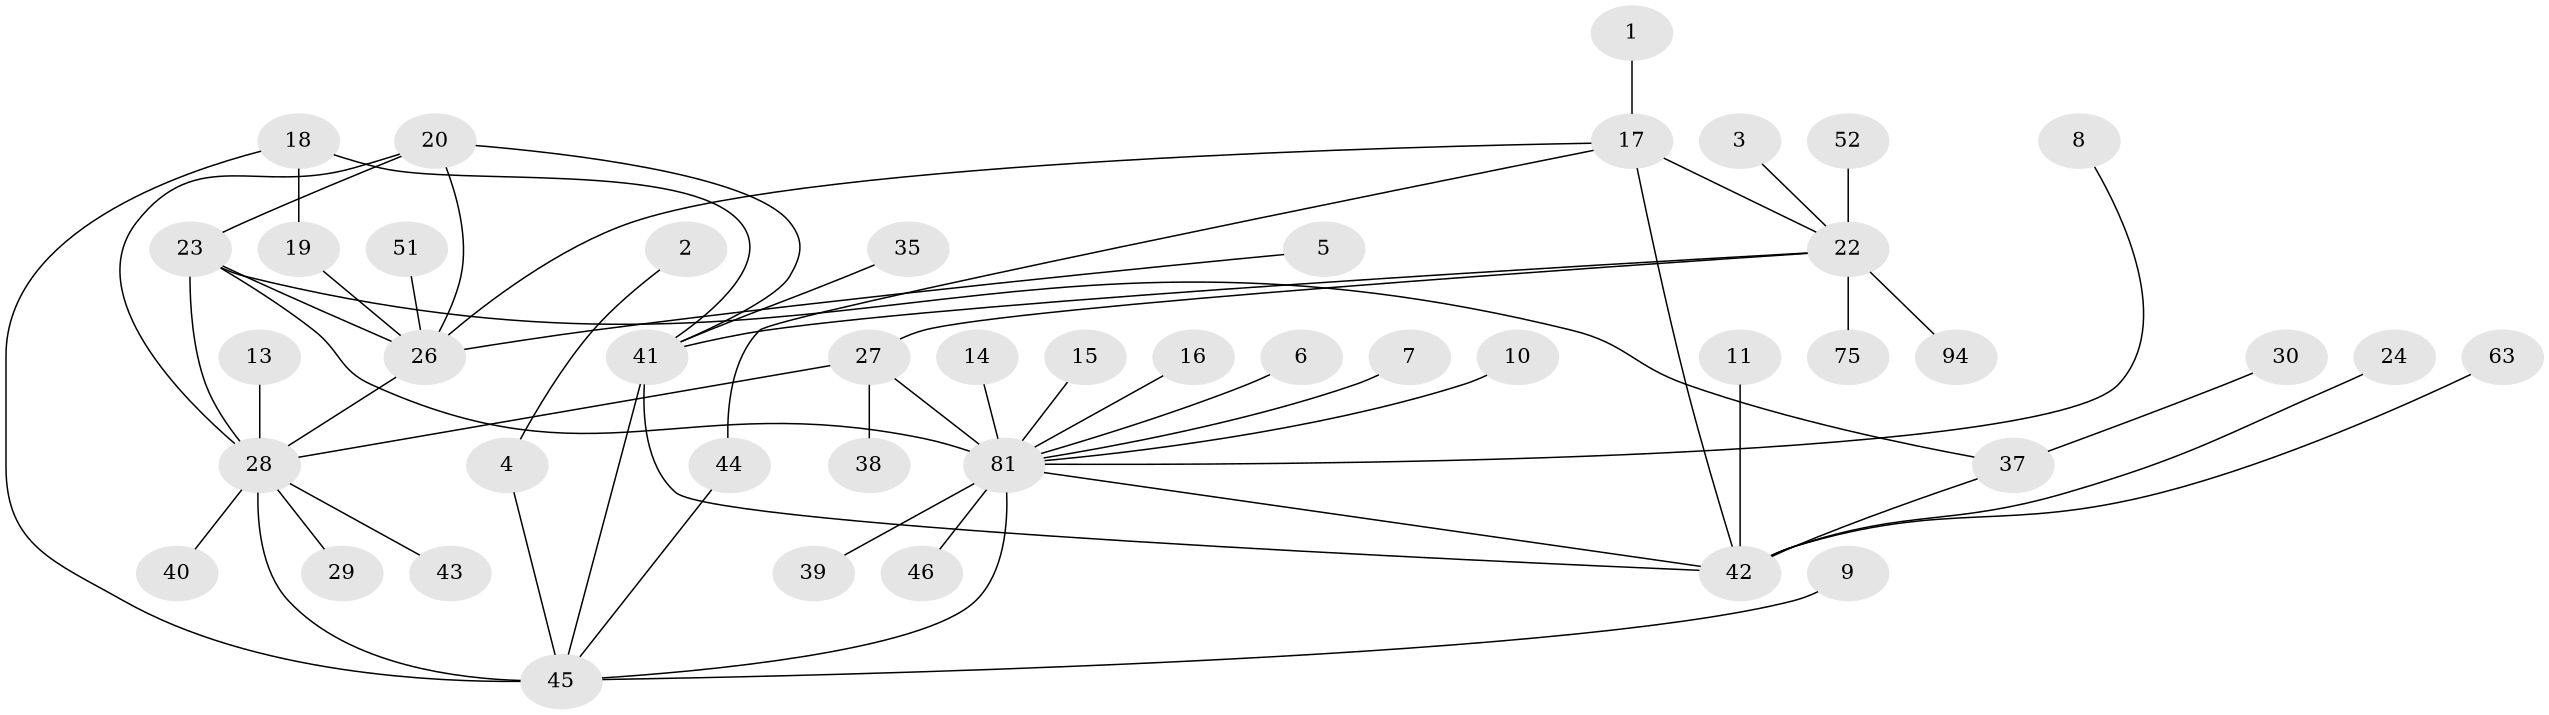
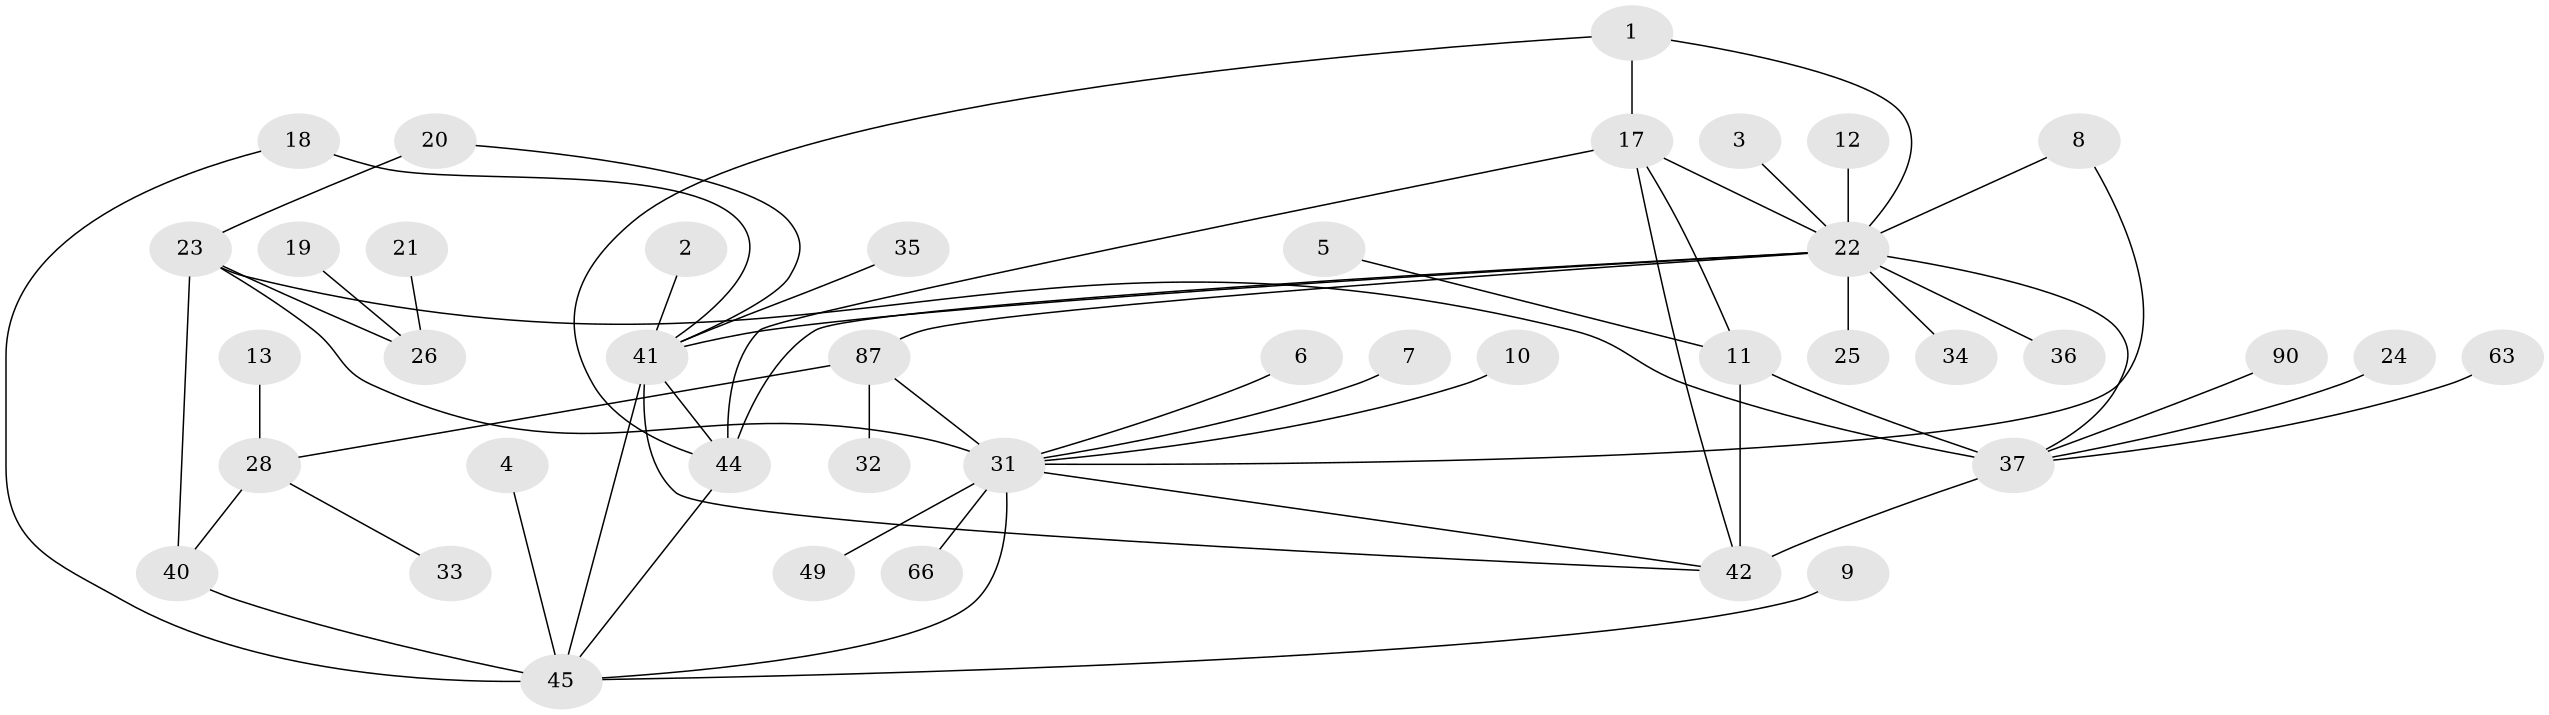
none -> (1851, 84)
none -> (949, 112)
(1848, 141) -> (1848, 141)
(1001, 169) -> (1691, 247)
(299, 189) -> none
none -> (1964, 195)
(142, 216) -> none
(407, 249) -> (407, 249)
(463, 251) -> none
none -> (1243, 287)
(812, 304) -> (1532, 303)
none -> (2082, 306)
(580, 346) -> (667, 303)
(869, 357) -> (869, 357)
(977, 357) -> none
(1086, 357) -> none
(1194, 357) -> none
(1848, 357) -> (1848, 357)
(1956, 357) -> (1956, 357)
none -> (2064, 357)
(2287, 357) -> (2287, 357)
(200, 364) -> (184, 411)
(342, 411) -> none
none -> (688, 411)
none -> (1874, 416)
(869, 465) -> (869, 465)
(1004, 465) -> (1004, 465)
(2074, 490) -> (2210, 423)
(2129, 500) -> (2265, 429)
(342, 574) -> none
(450, 574) -> (450, 574)
(814, 574) -> (814, 574)
(922, 574) -> (922, 574)
(343, 641) -> (365, 637)
